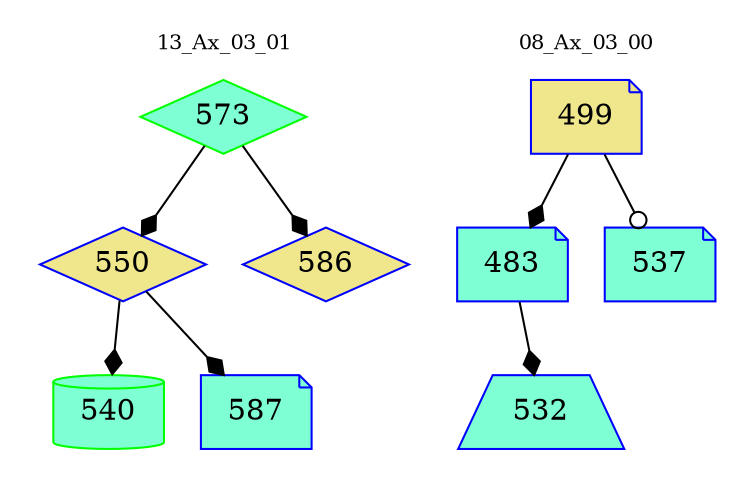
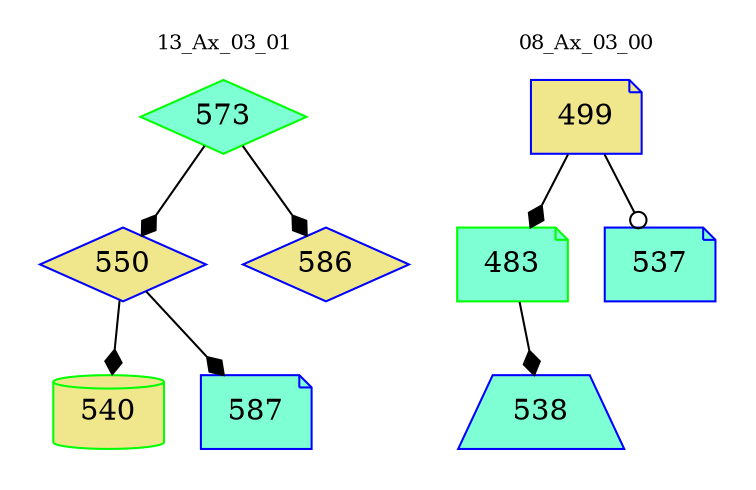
(512, 264) -> (512, 264)
(109, 412) -> (109, 412)
(541, 412) -> (541, 412)
